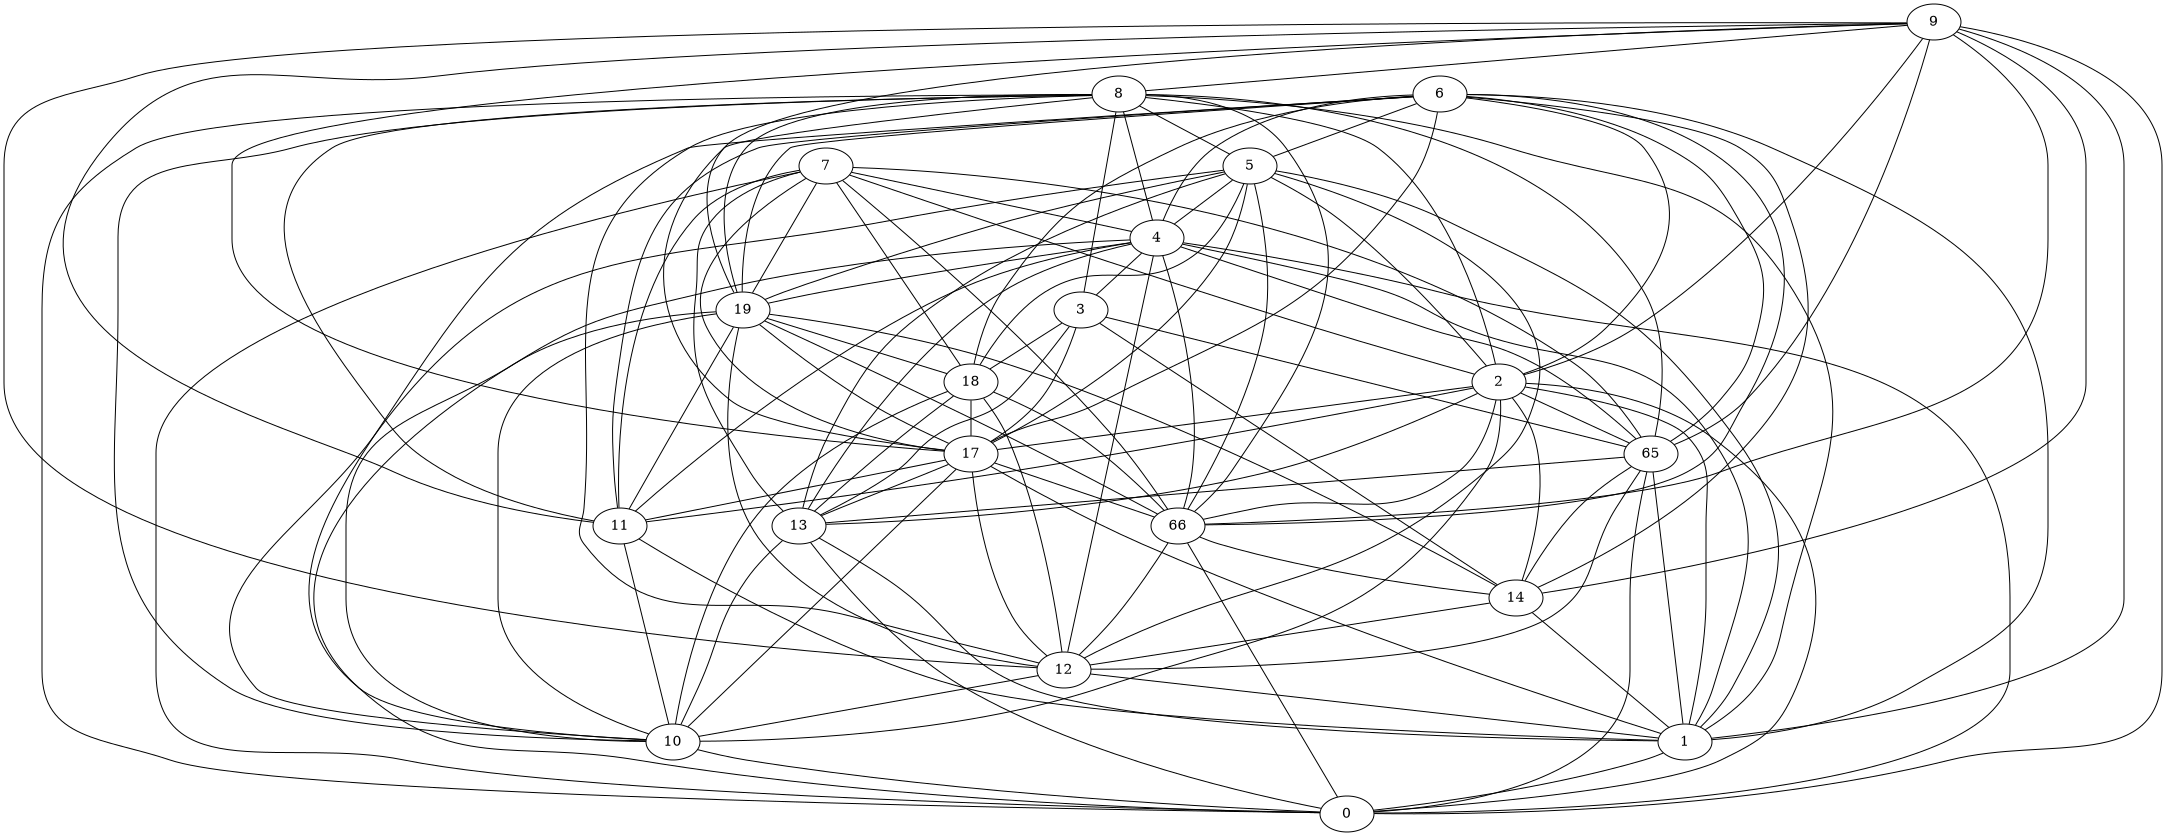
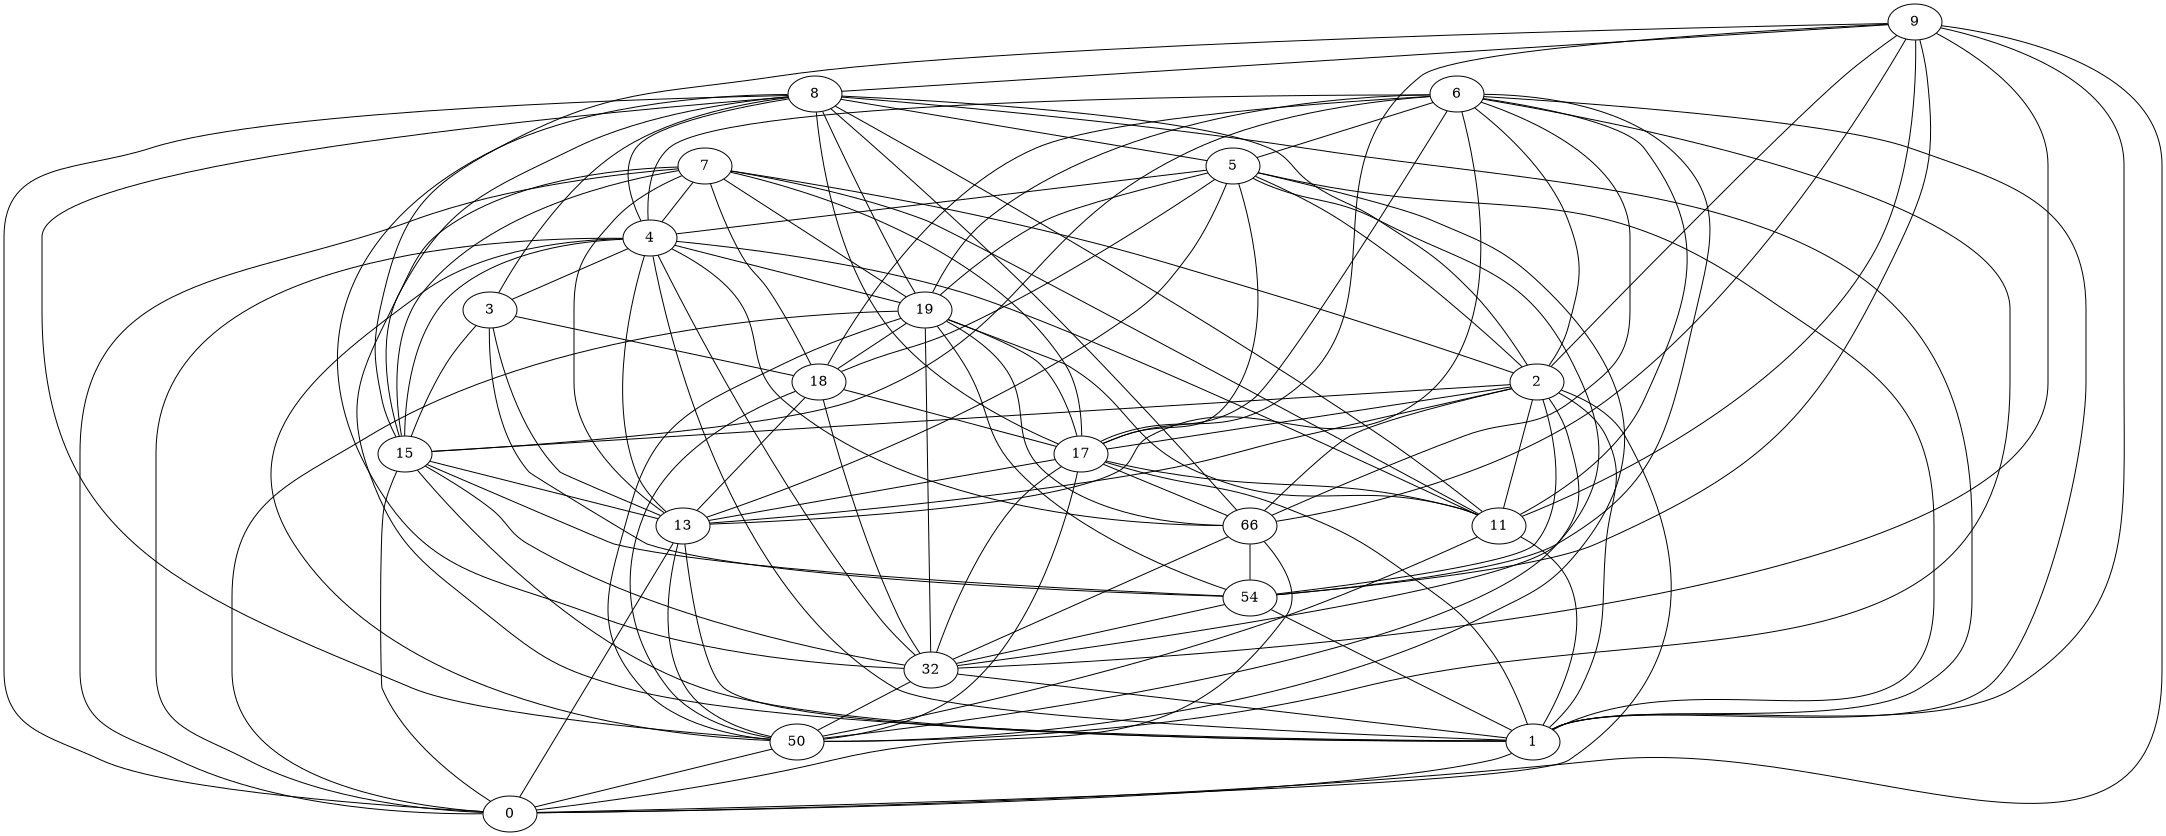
(1200, 60) -> none
(1016, 335) -> (555, 662)
(1260, 345) -> none
none -> (1451, 367)
(1045, 393) -> none
(1090, 444) -> none
(1651, 454) -> (405, 454)
(1516, 598) -> (1250, 598)
(1064, 670) -> (931, 670)
(673, 742) -> (797, 742)
